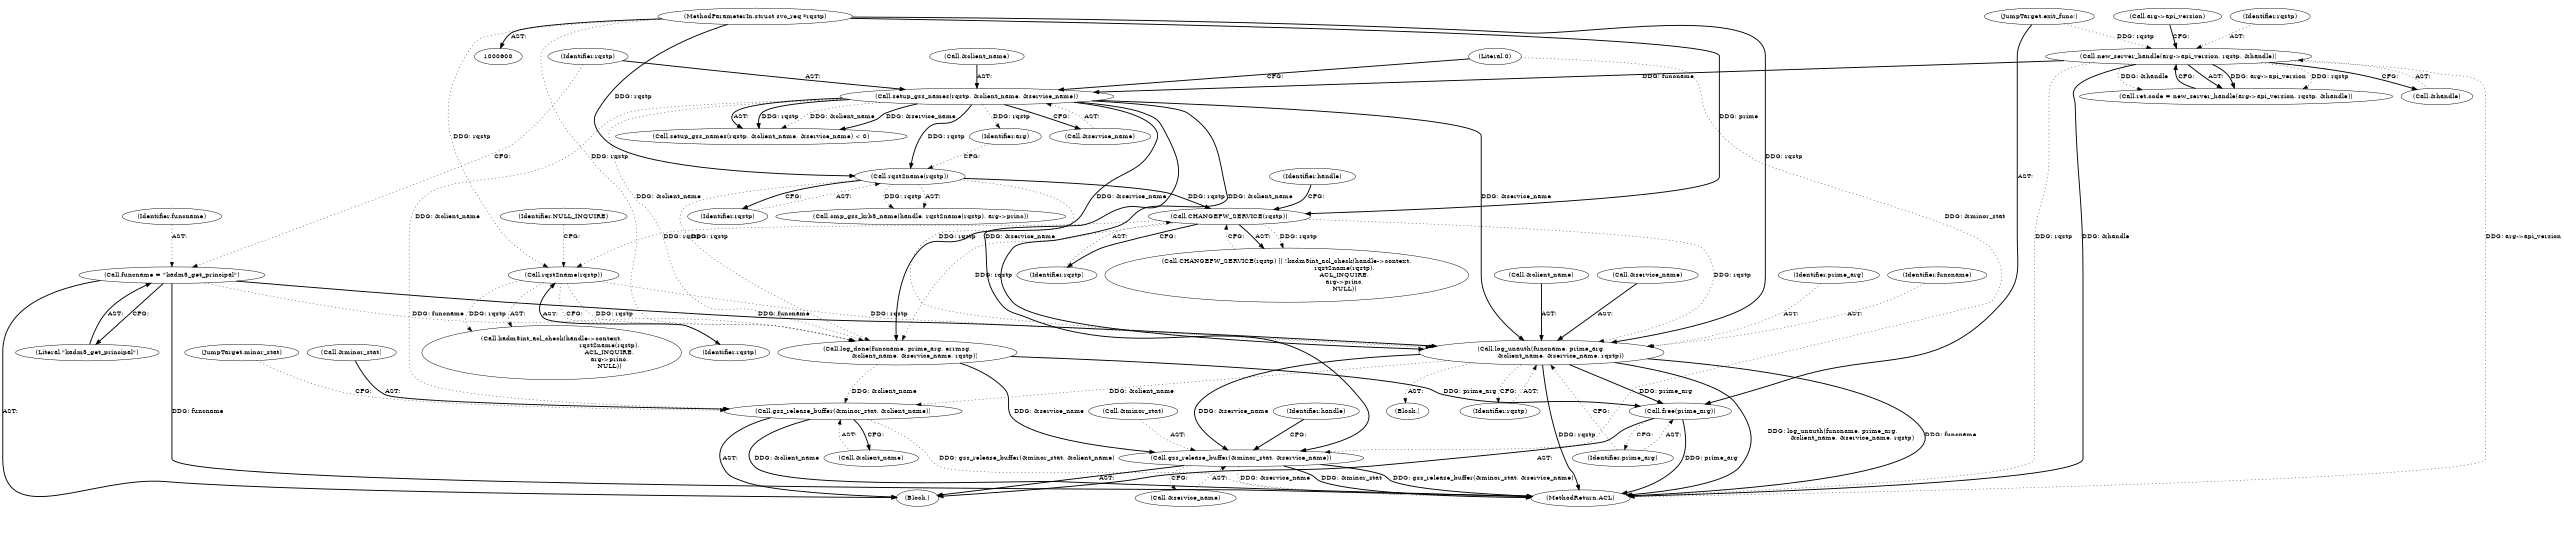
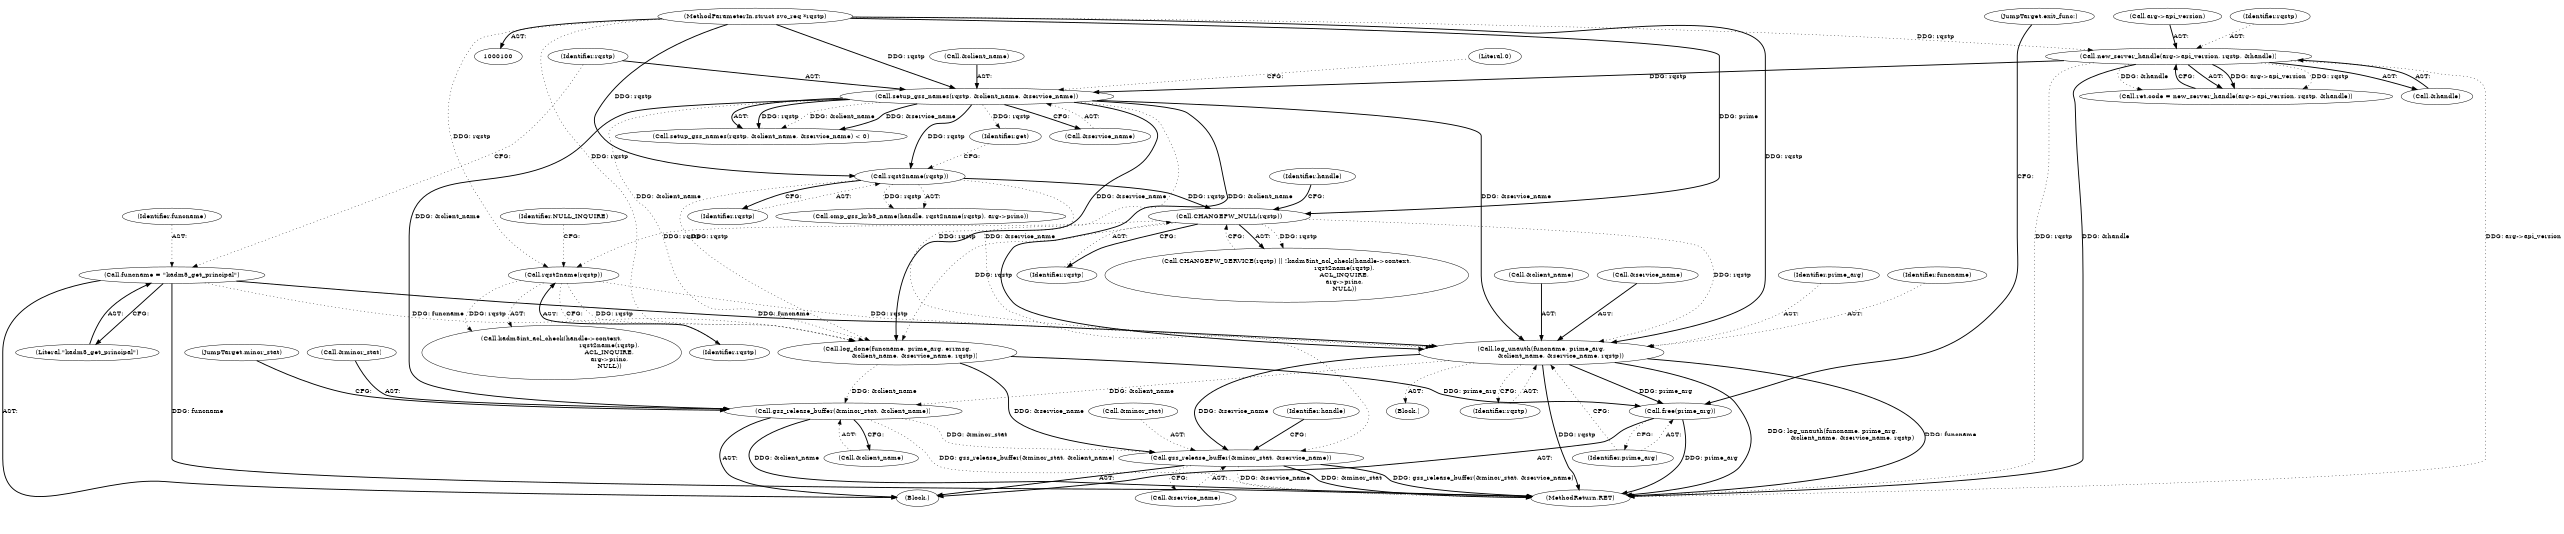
(2105, 35) -> (1471, 25)
(2182, 36) -> (2182, 36)
(498, 56) -> (498, 56)
none -> (863, 56)
(2394, 71) -> (2394, 71)
(1267, 74) -> (1267, 74)
(1668, 76) -> (1668, 76)
(2391, 76) -> (2391, 76)
(1005, 136) -> (1005, 136)
(2027, 176) -> (2027, 176)
(1229, 216) -> (1229, 216)
(412, 219) -> (412, 219)
(1021, 315) -> (1021, 315)
(1941, 315) -> (1021, 448)
(391, 399) -> (391, 399)
(1581, 498) -> (1581, 498)
